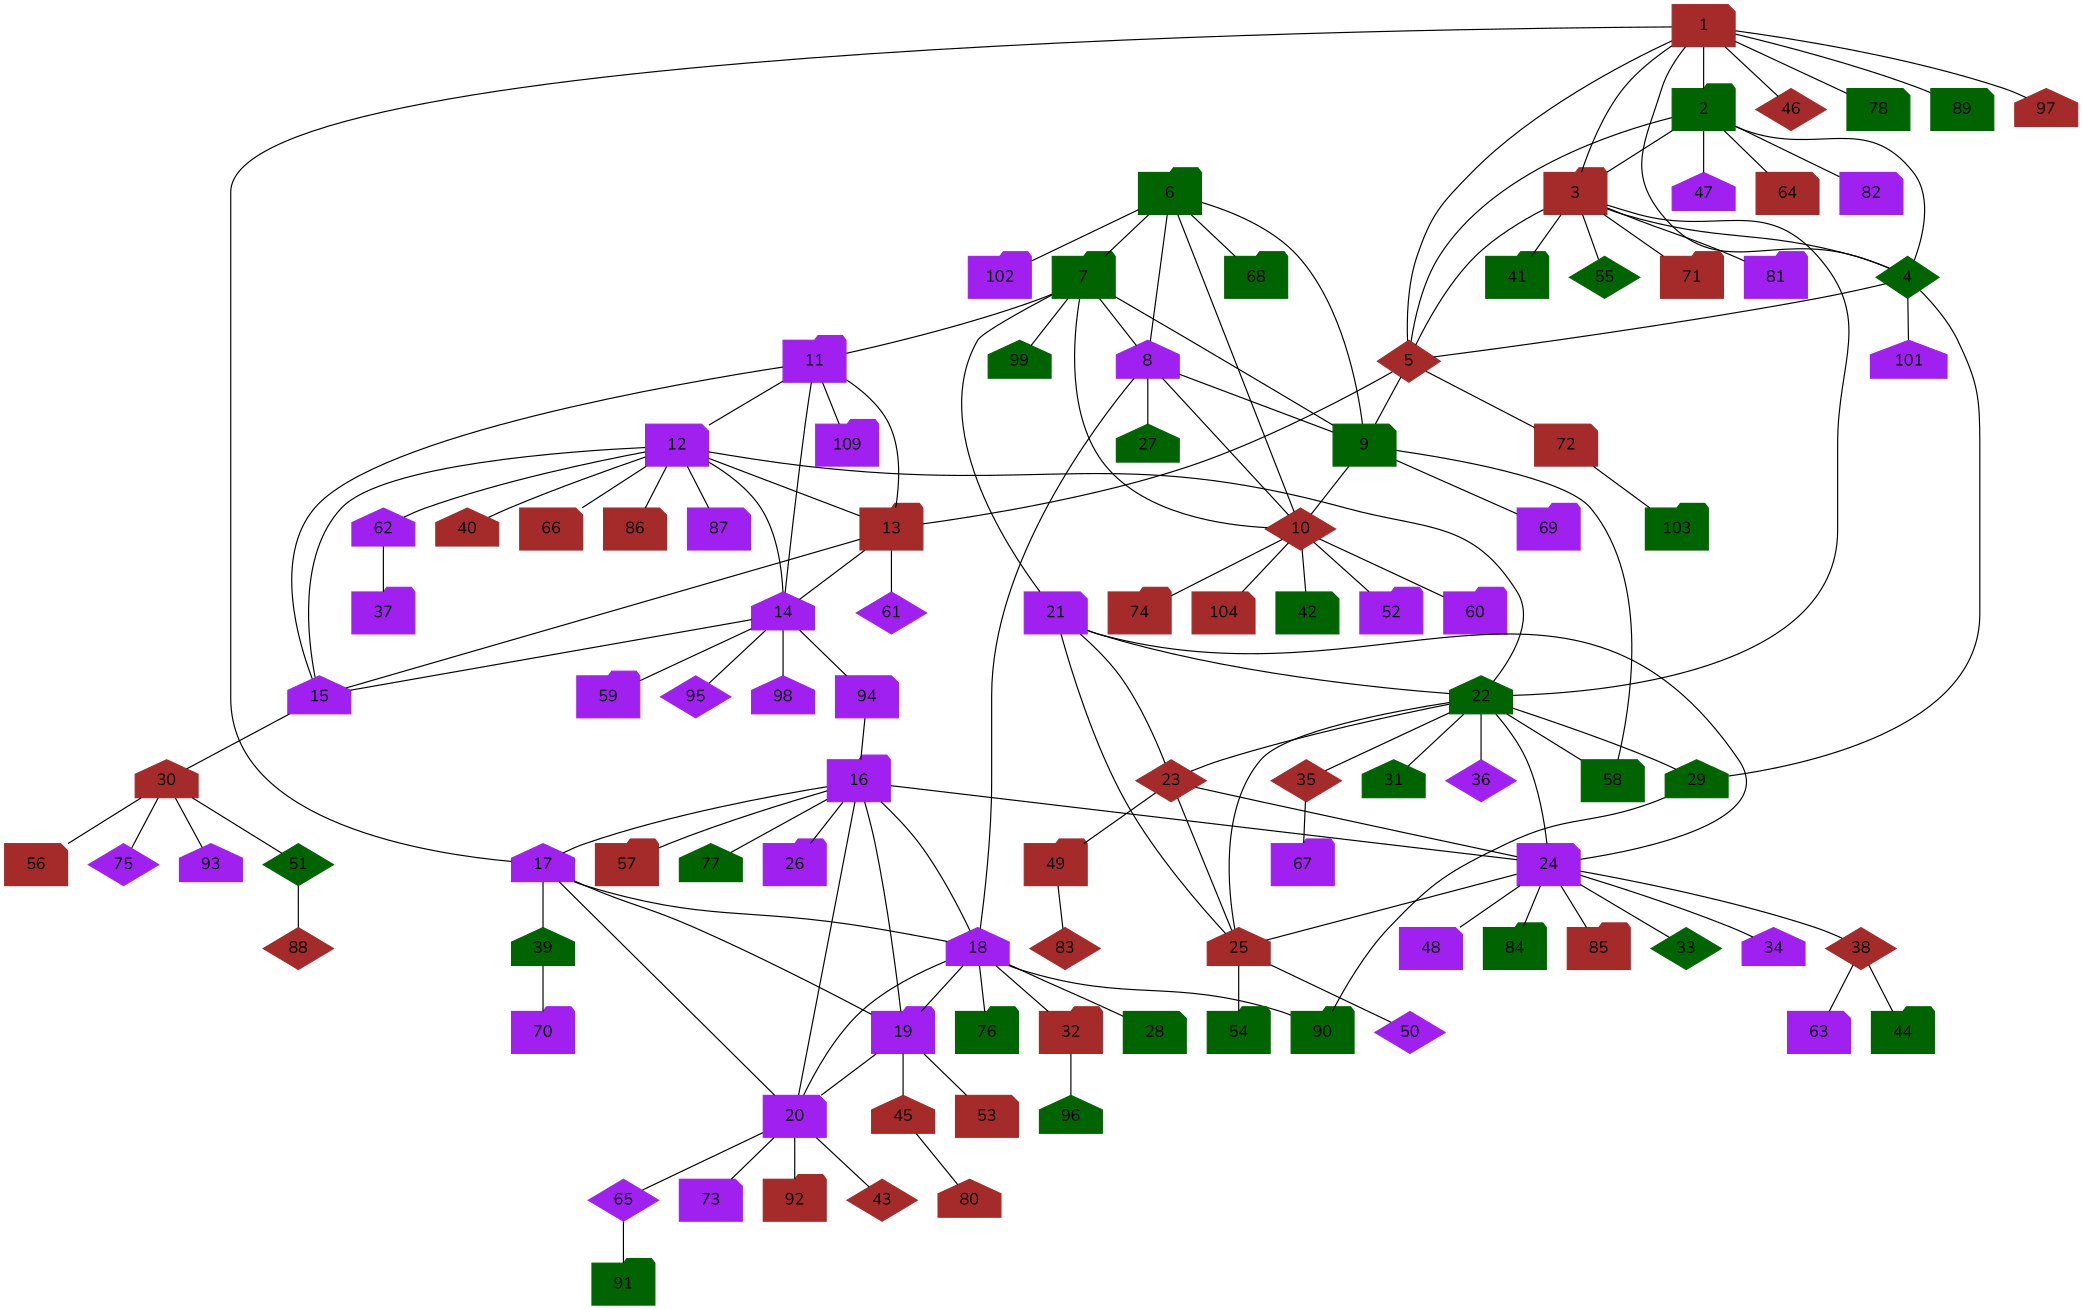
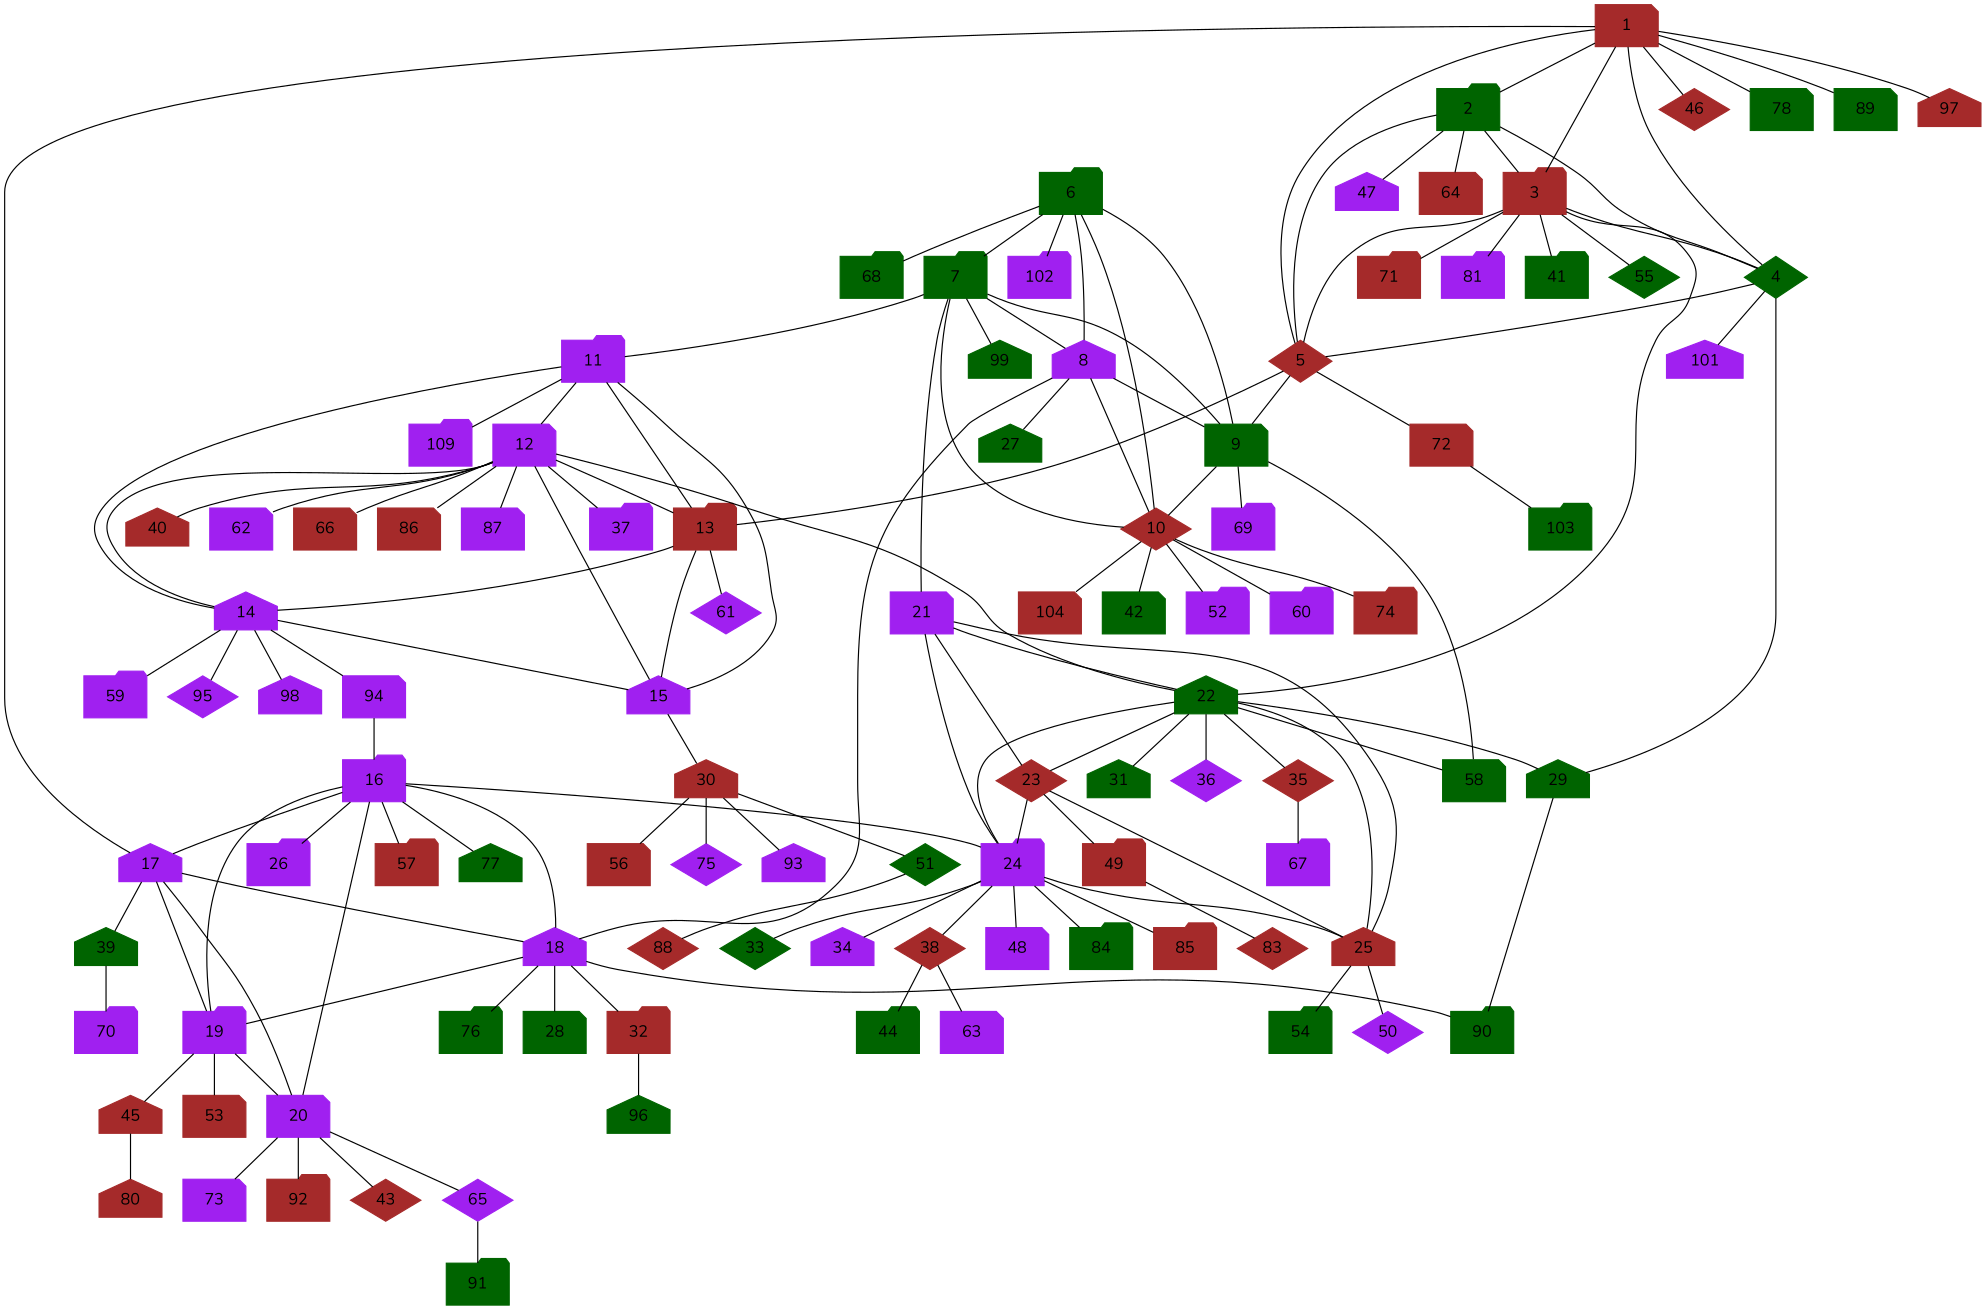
(1871, 193) -> none
(383, 529) -> (241, 529)
(383, 569) -> (573, 487)
(1549, 865) -> (1013, 865)
(856, 1016) -> none
